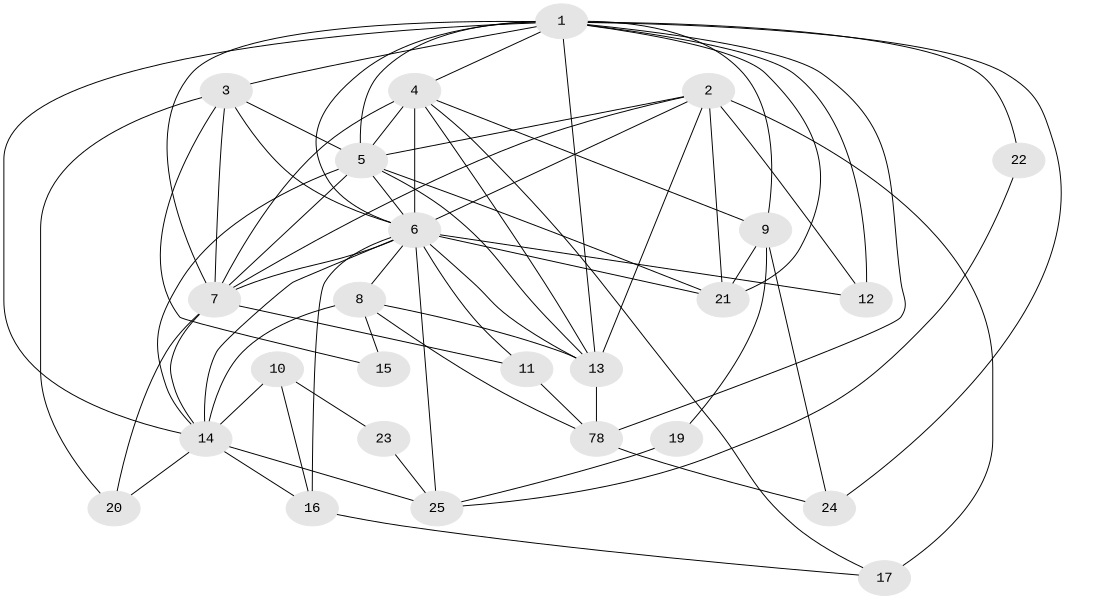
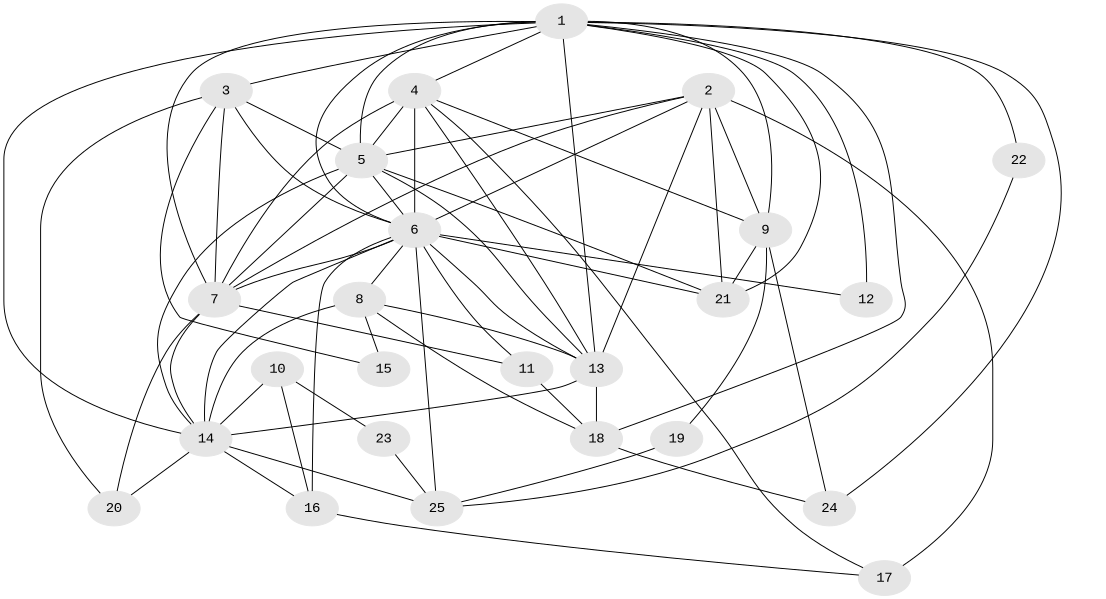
(789, 194) -> (737, 161)
none -> (405, 412)
(596, 439) -> (596, 439)
